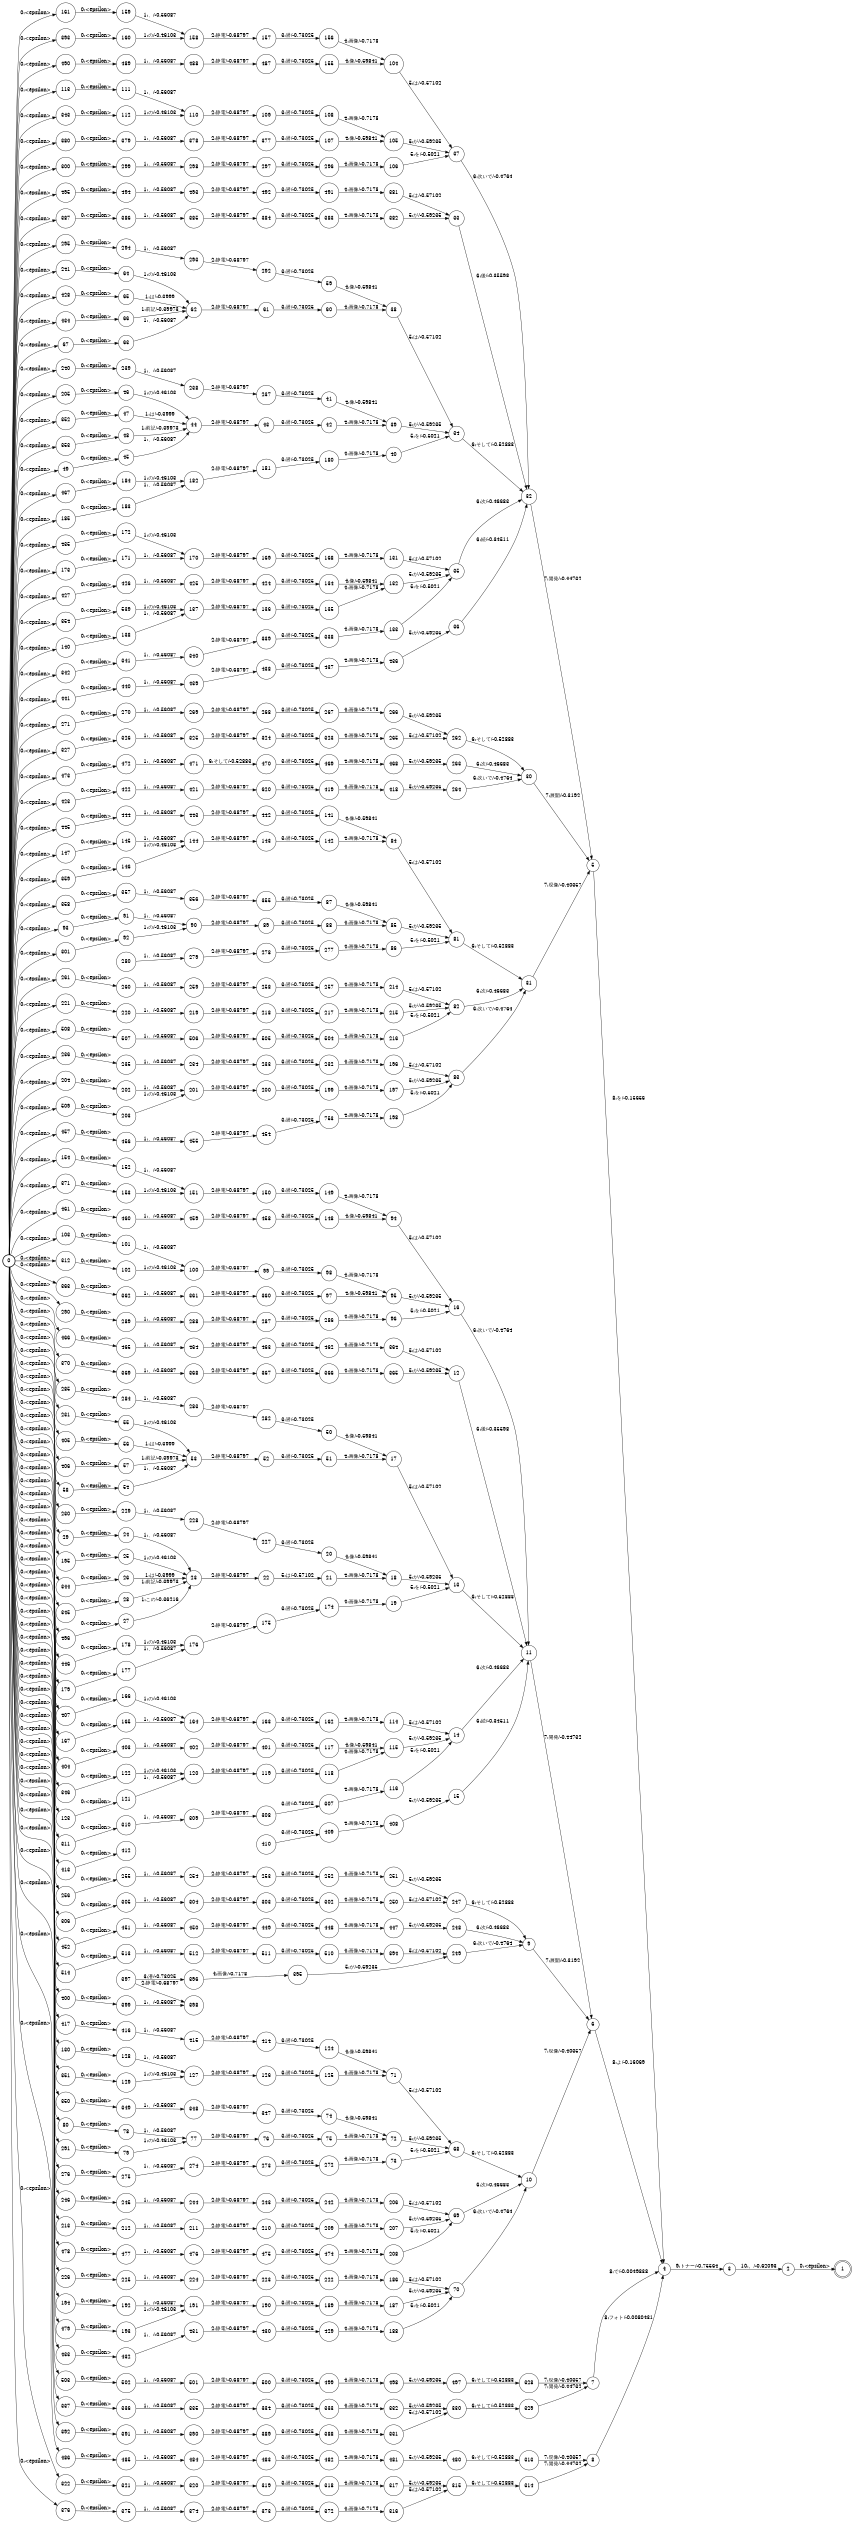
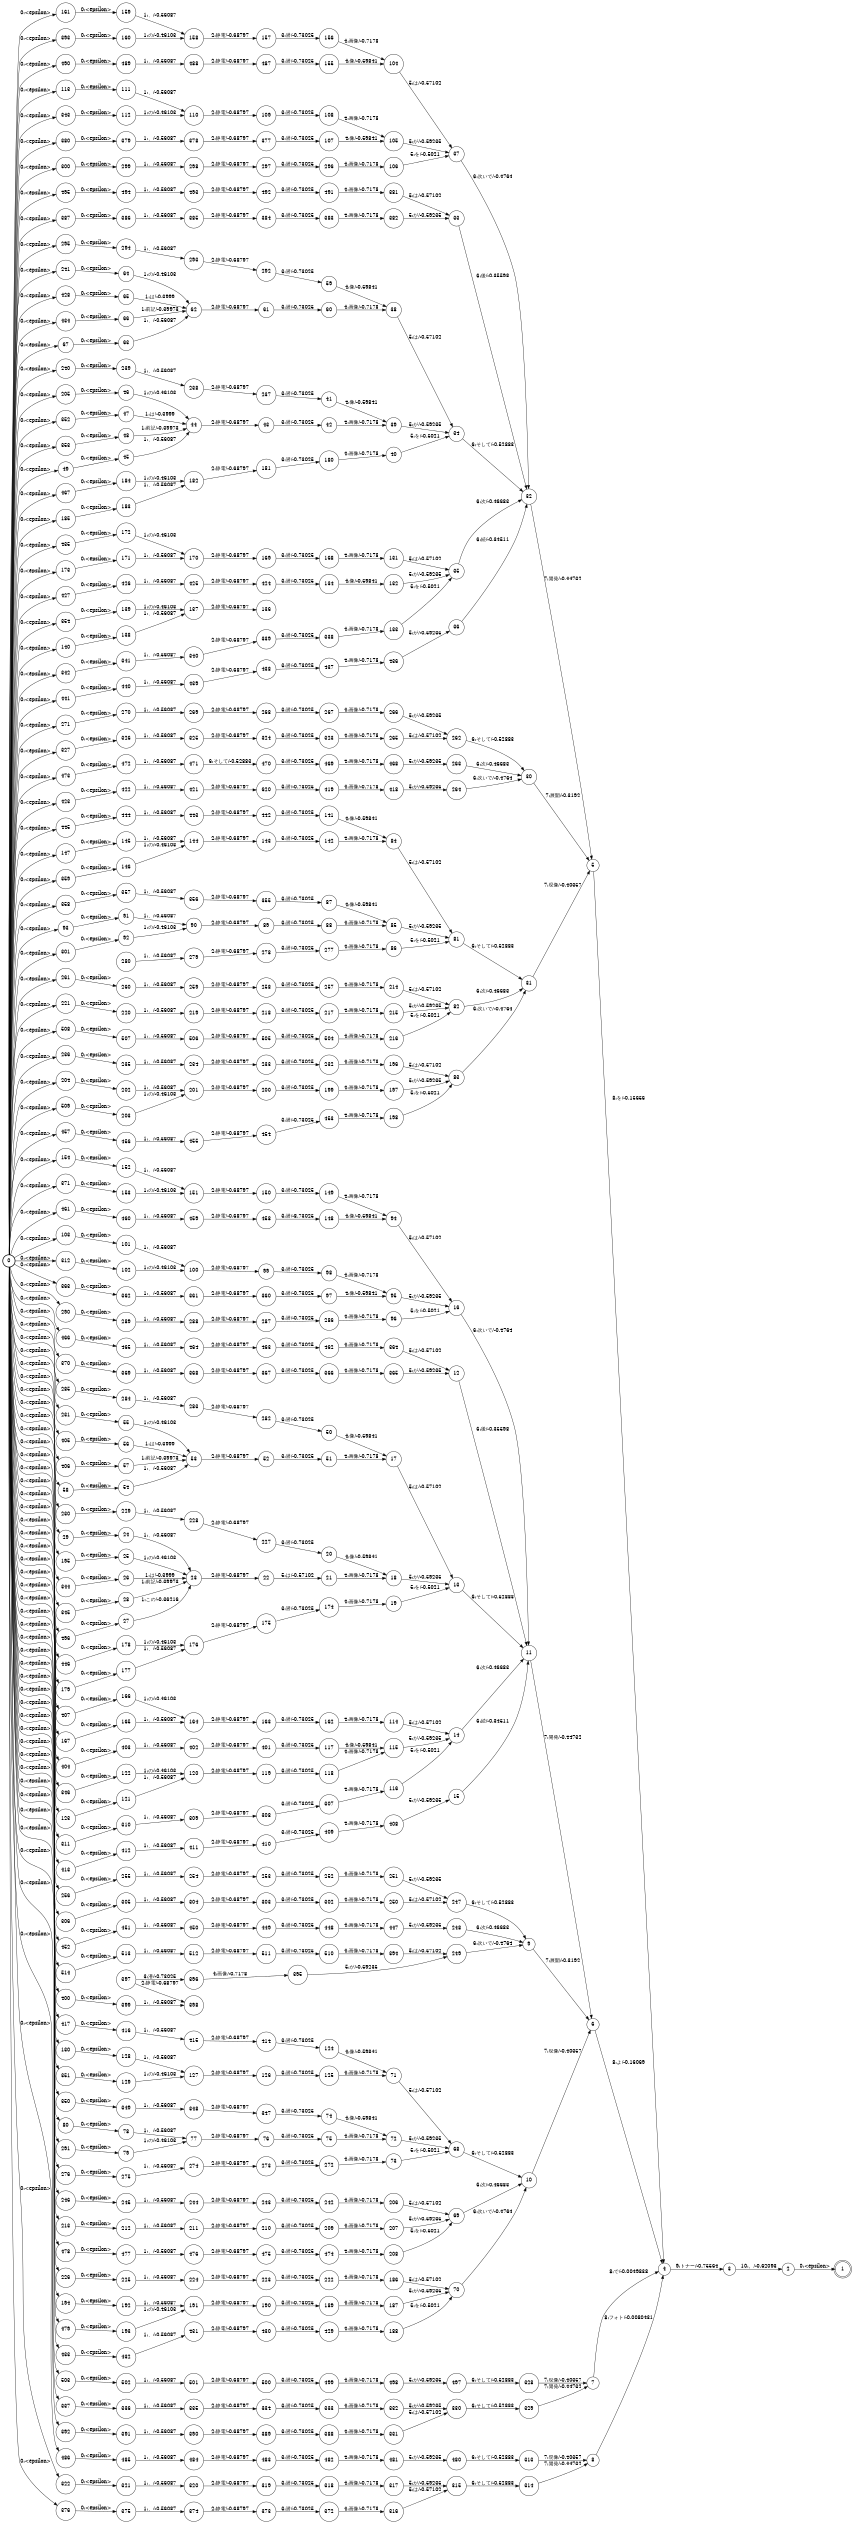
(126, 610) -> (126, 610)
(329, 610) -> none
(329, 1119) -> (329, 1119)
(298, 1217) -> (298, 1217)
none -> (194, 1848)
